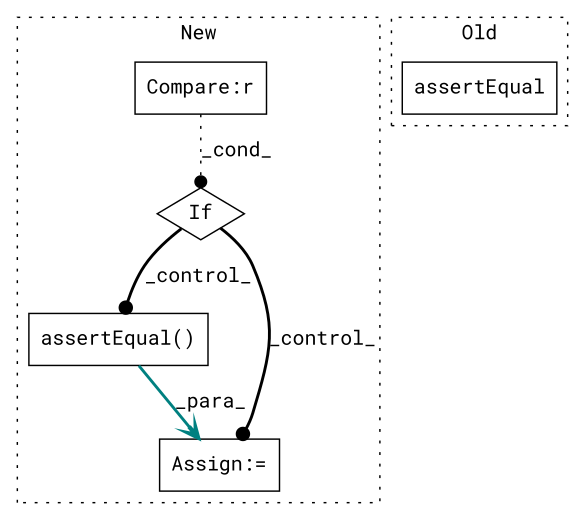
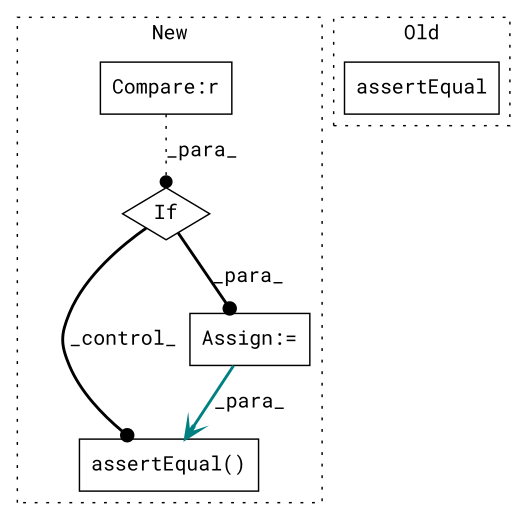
(237, 151) -> (202, 151)
(323, 339) -> (248, 277)
(164, 396) -> (213, 396)
